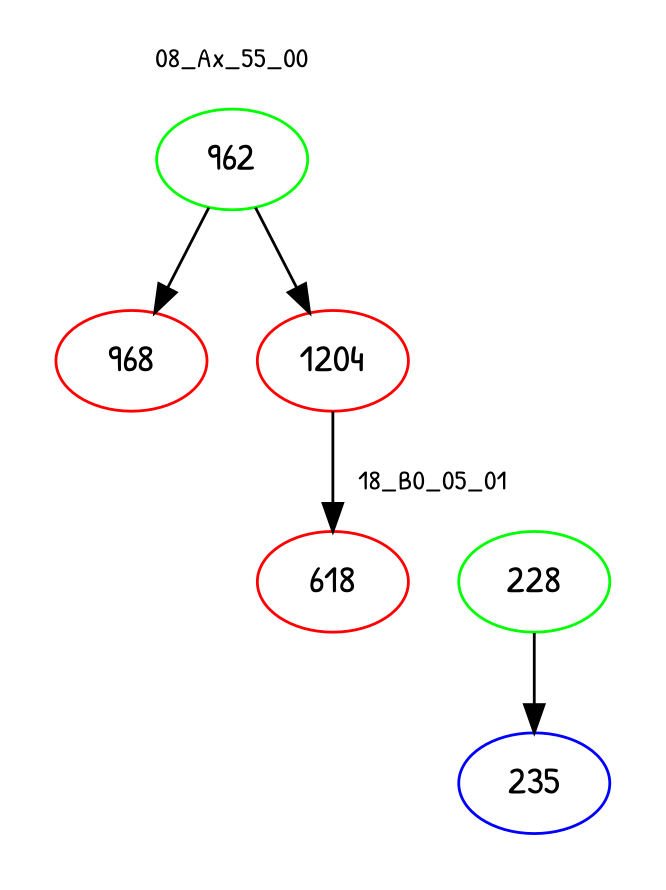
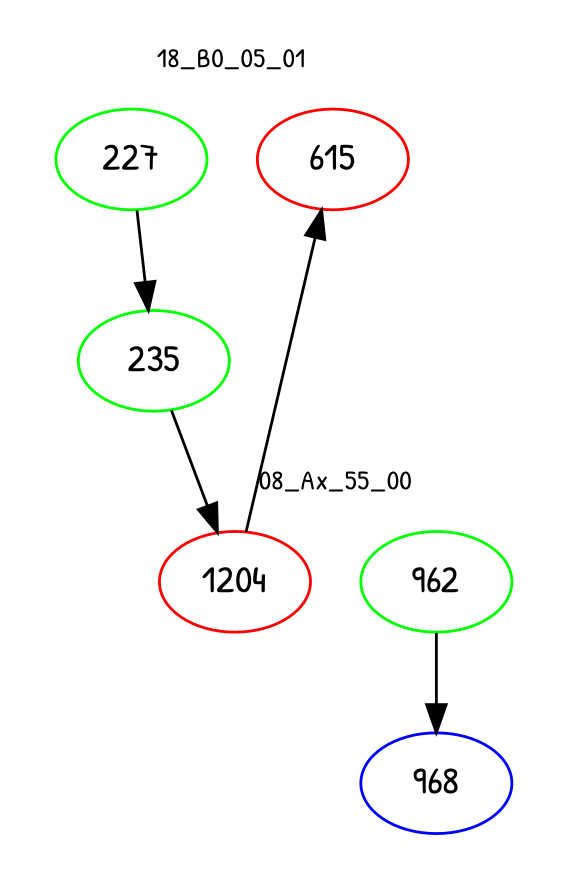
(276, 248) -> (196, 475)
(131, 361) -> (436, 783)
(333, 582) -> (333, 159)
(534, 582) -> (131, 159)
(534, 783) -> (154, 361)
